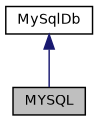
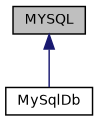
(49, 68) -> (49, 68)
